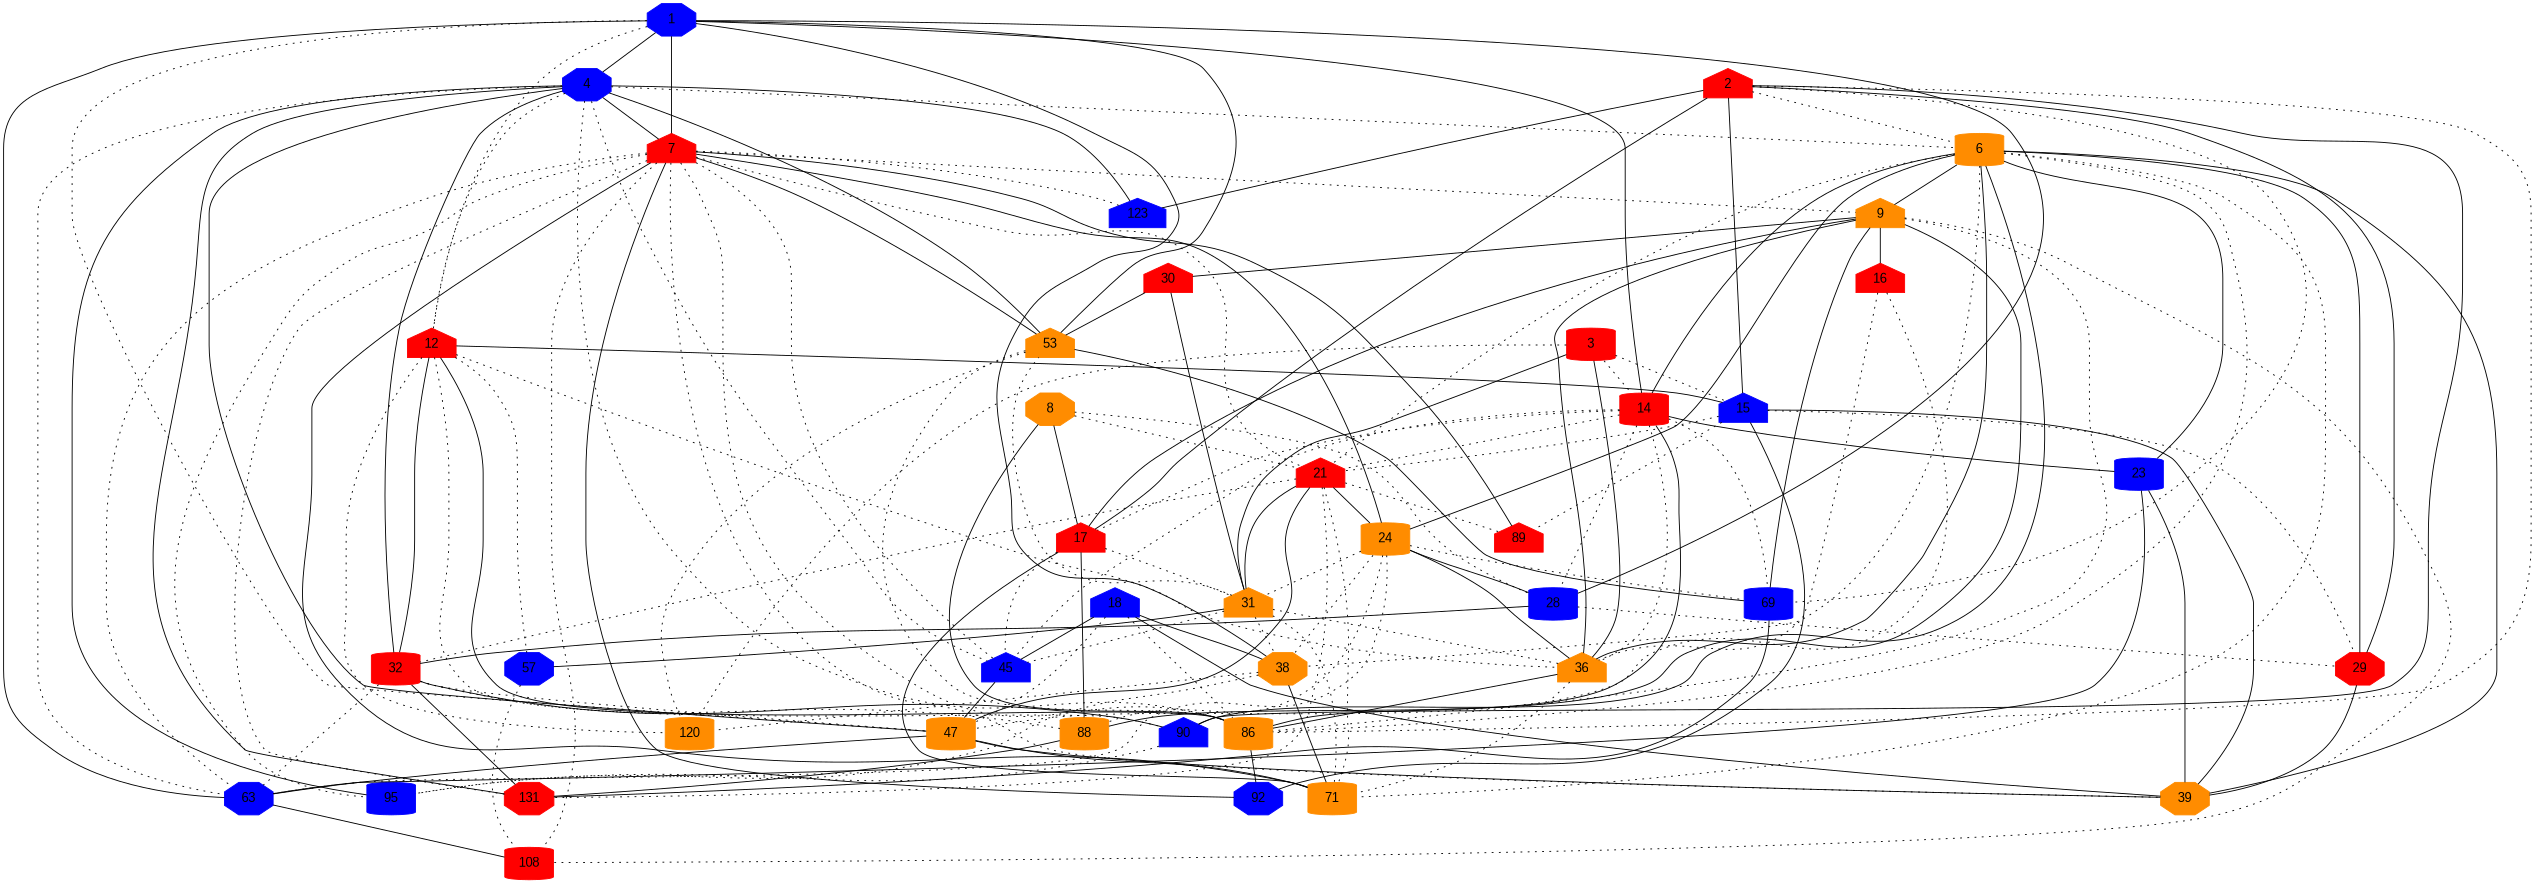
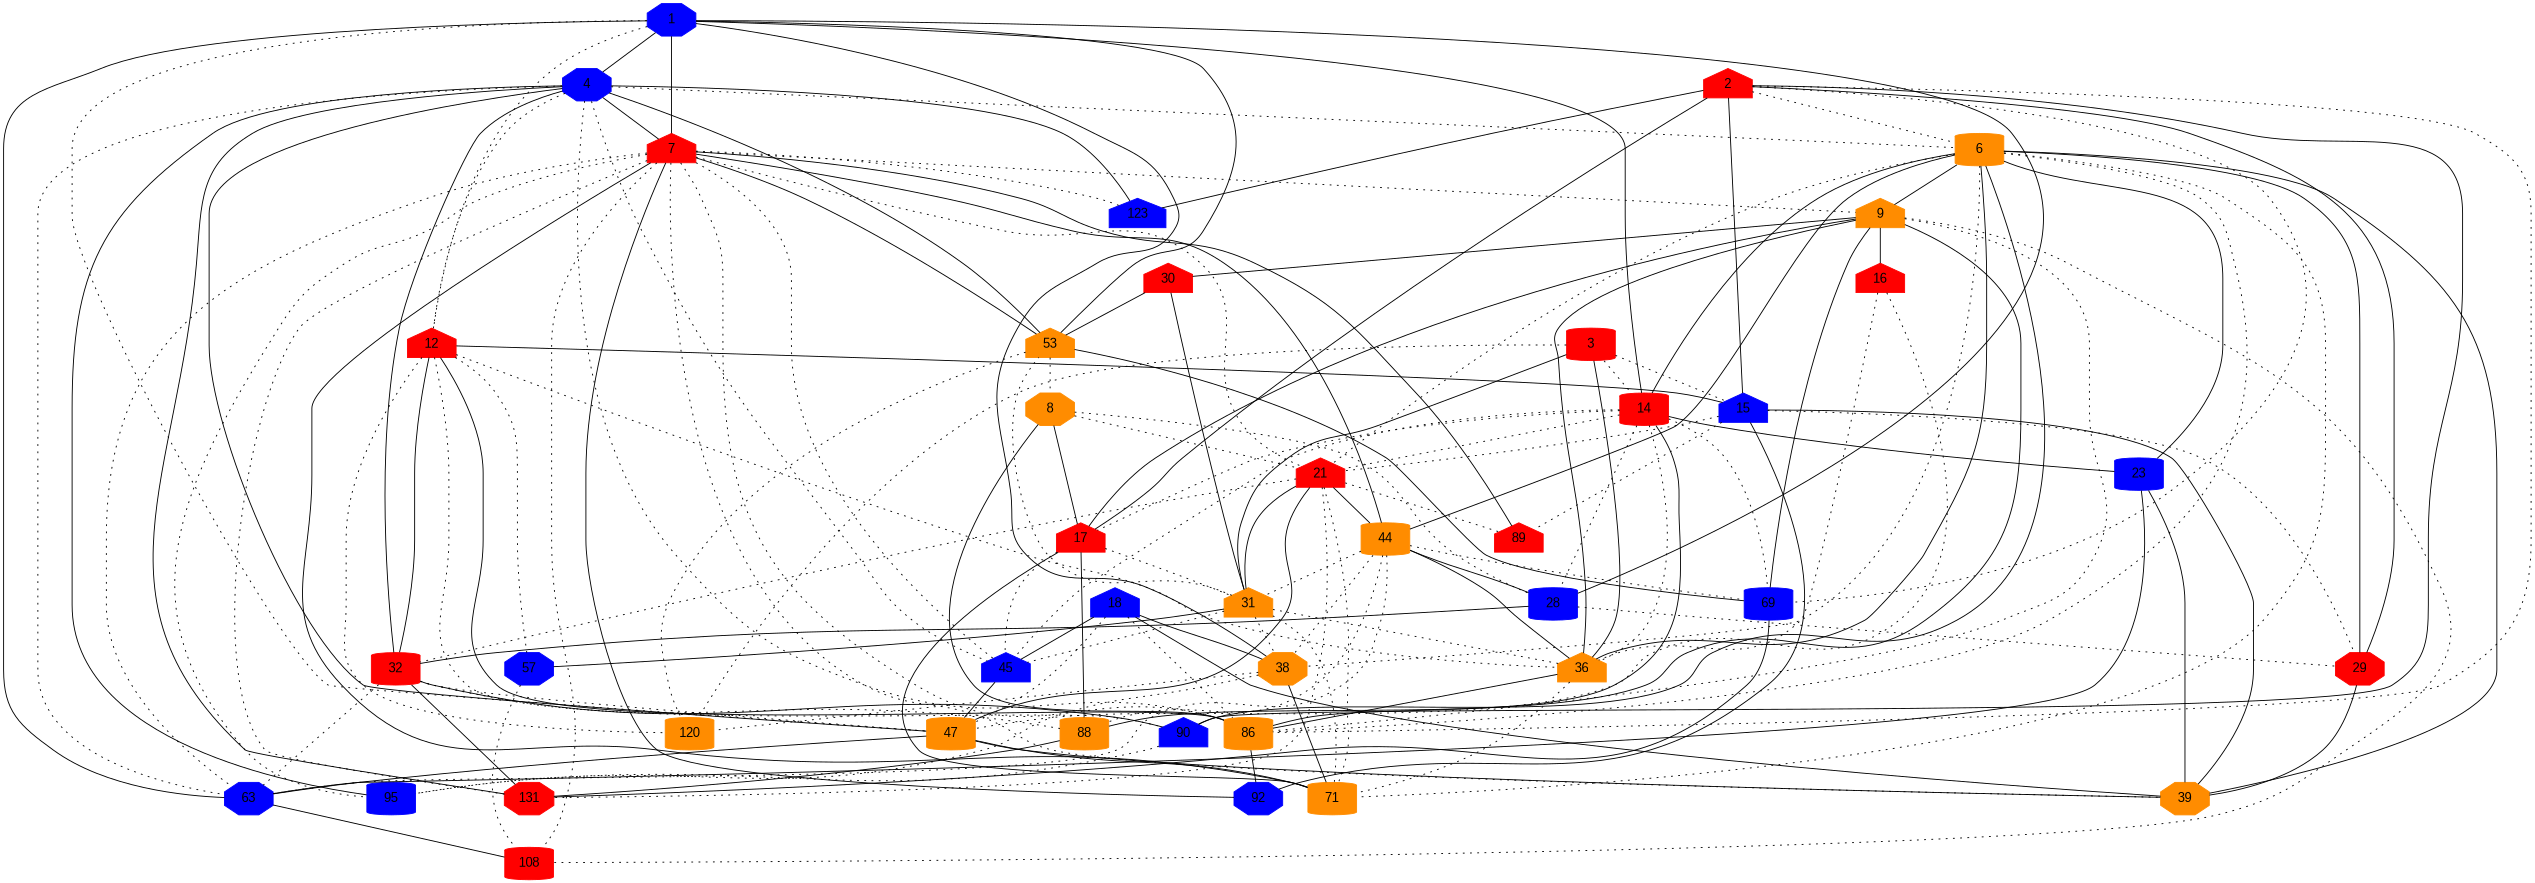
(1385, 539) -> (1385, 539)
(897, 617) -> (1050, 375)
